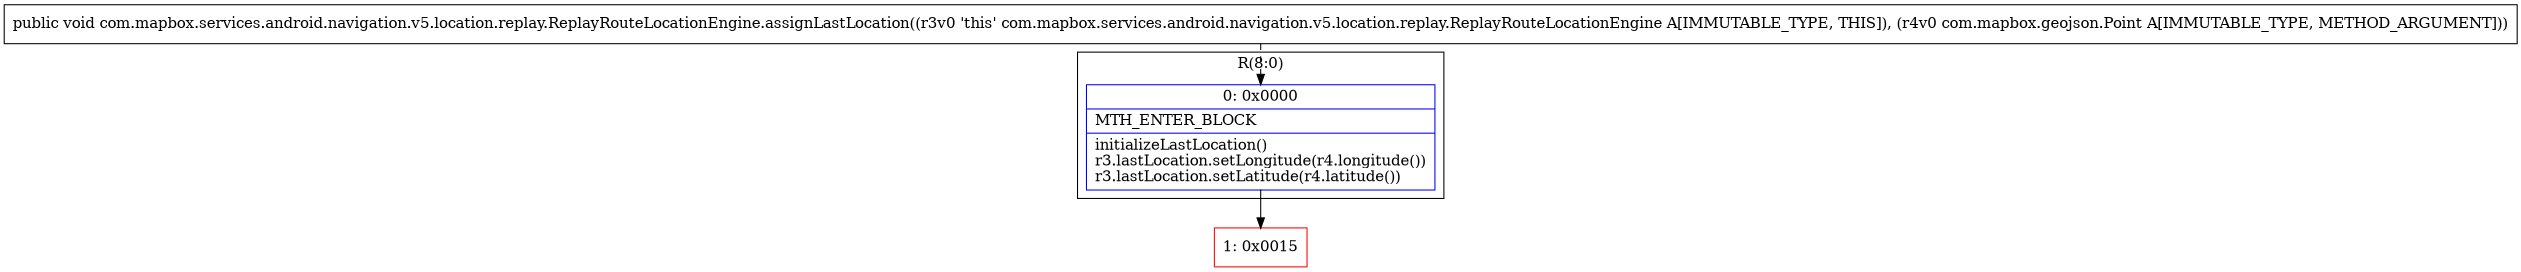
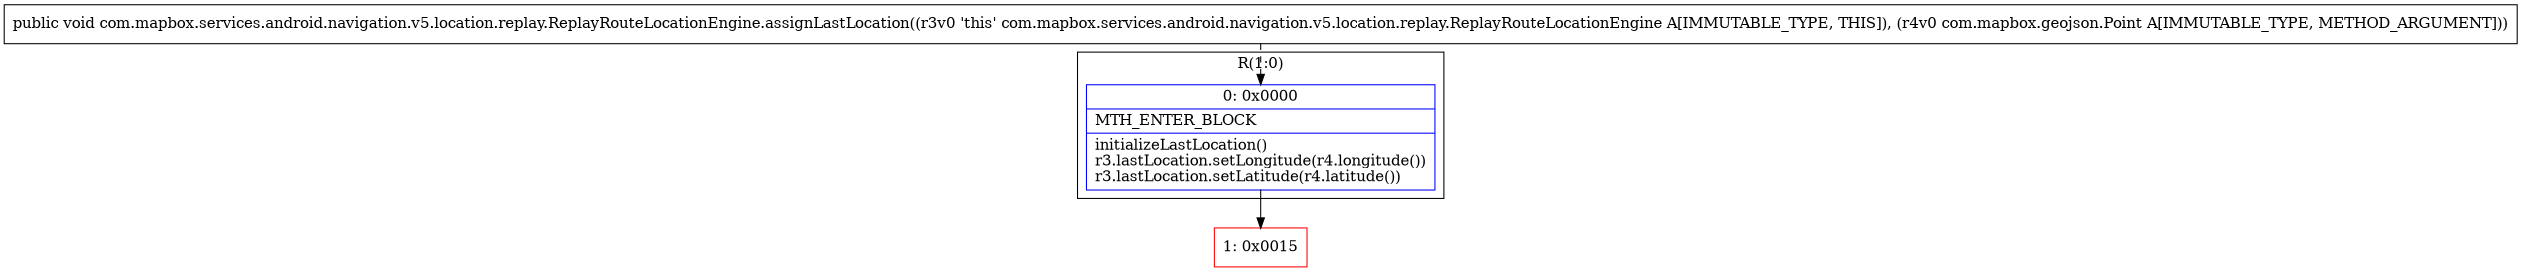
(1261, 64) -> (1261, 64)
